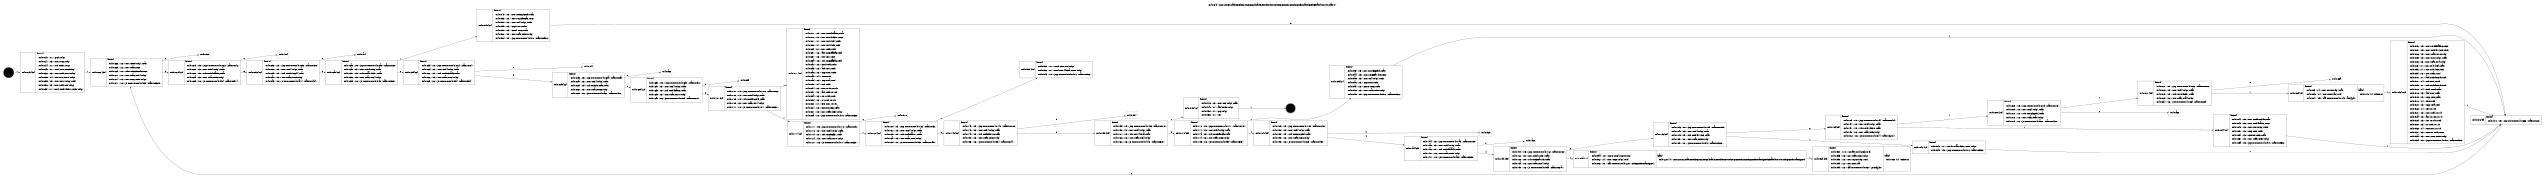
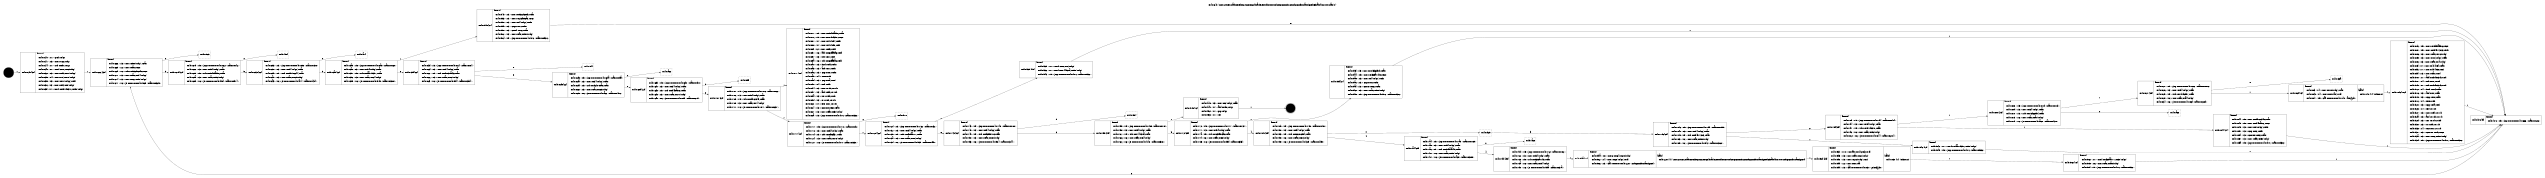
none -> (1811, 32)
(1609, 144) -> (1572, 133)
none -> (2099, 163)
